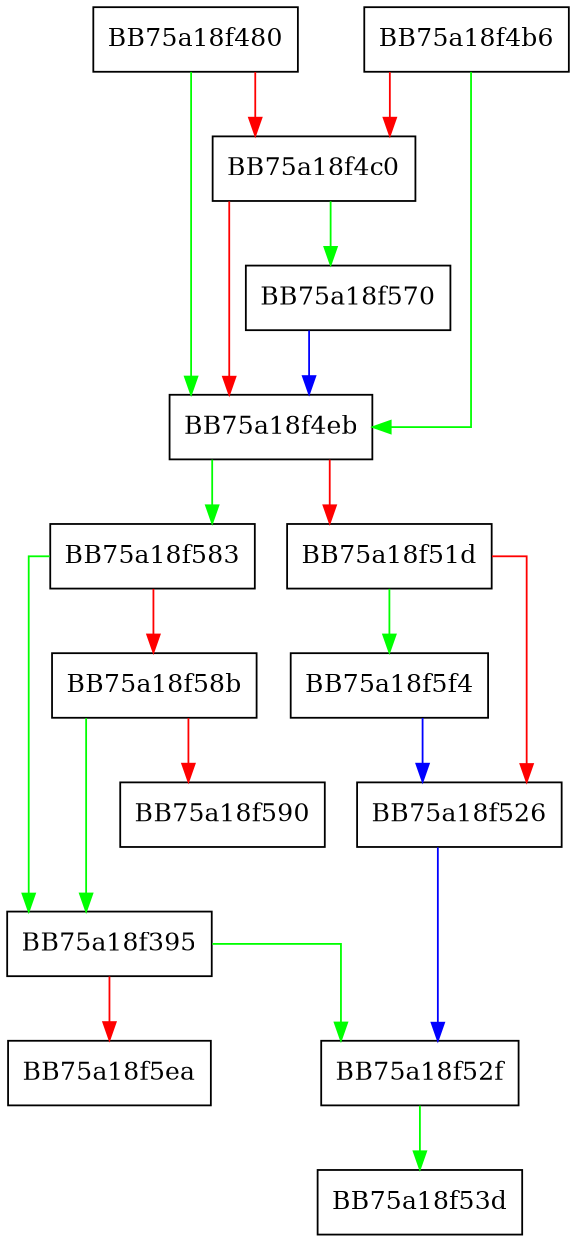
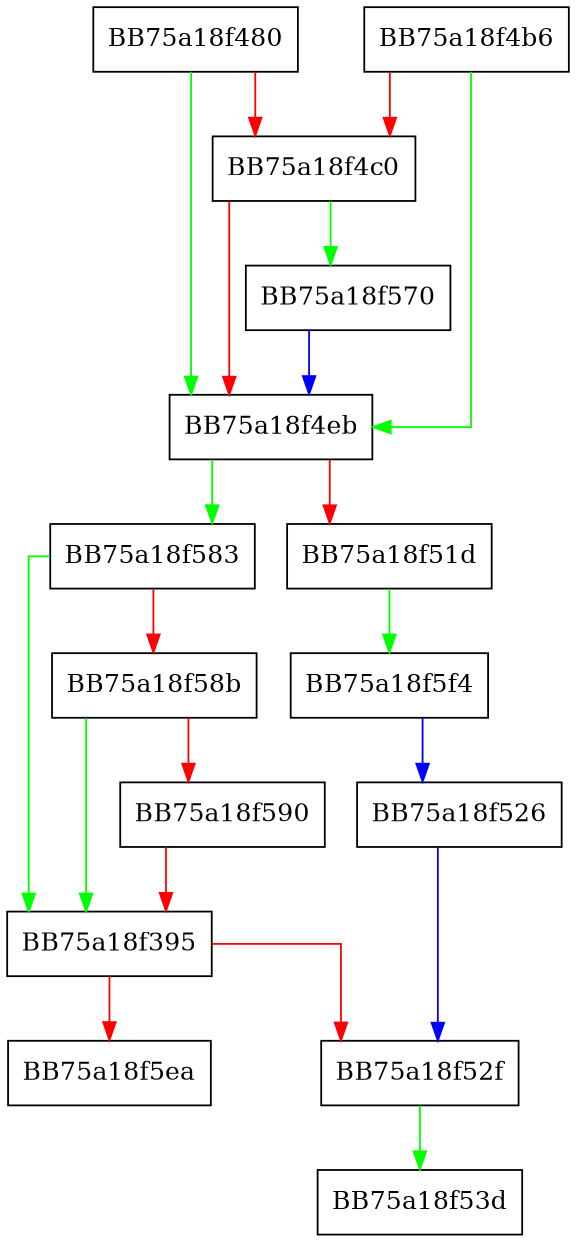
(527, 643) -> none
none -> (166, 870)
(316, 944) -> (316, 944)
